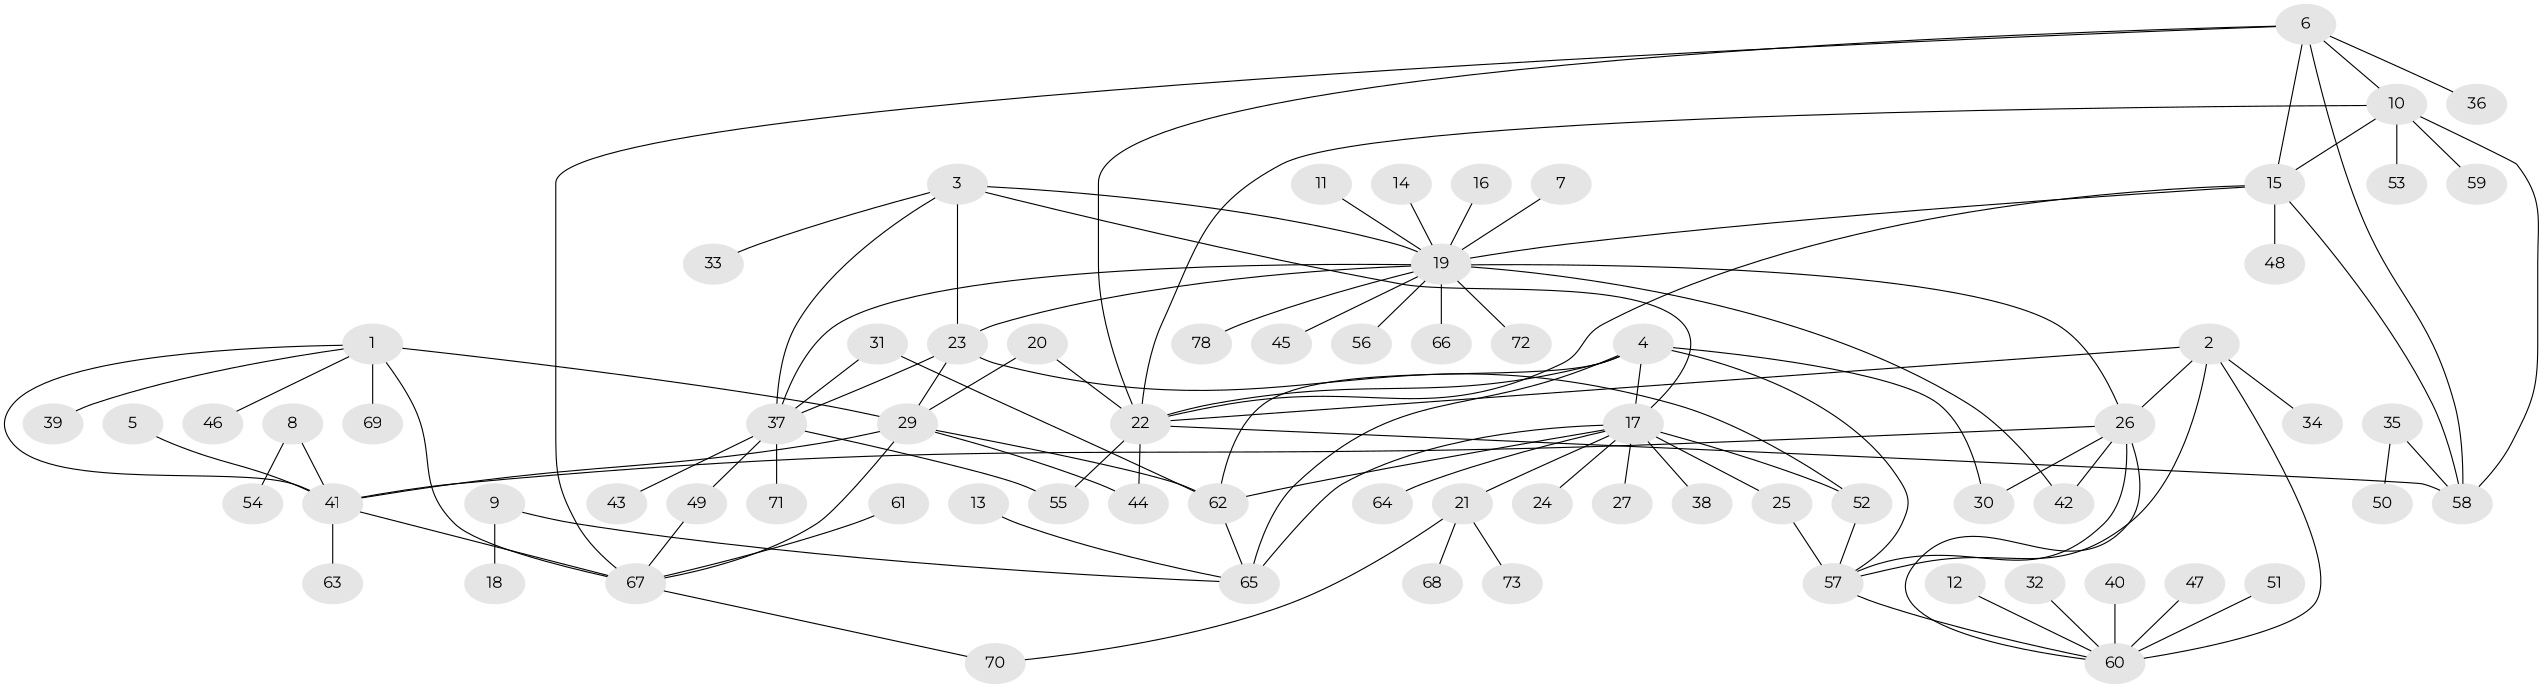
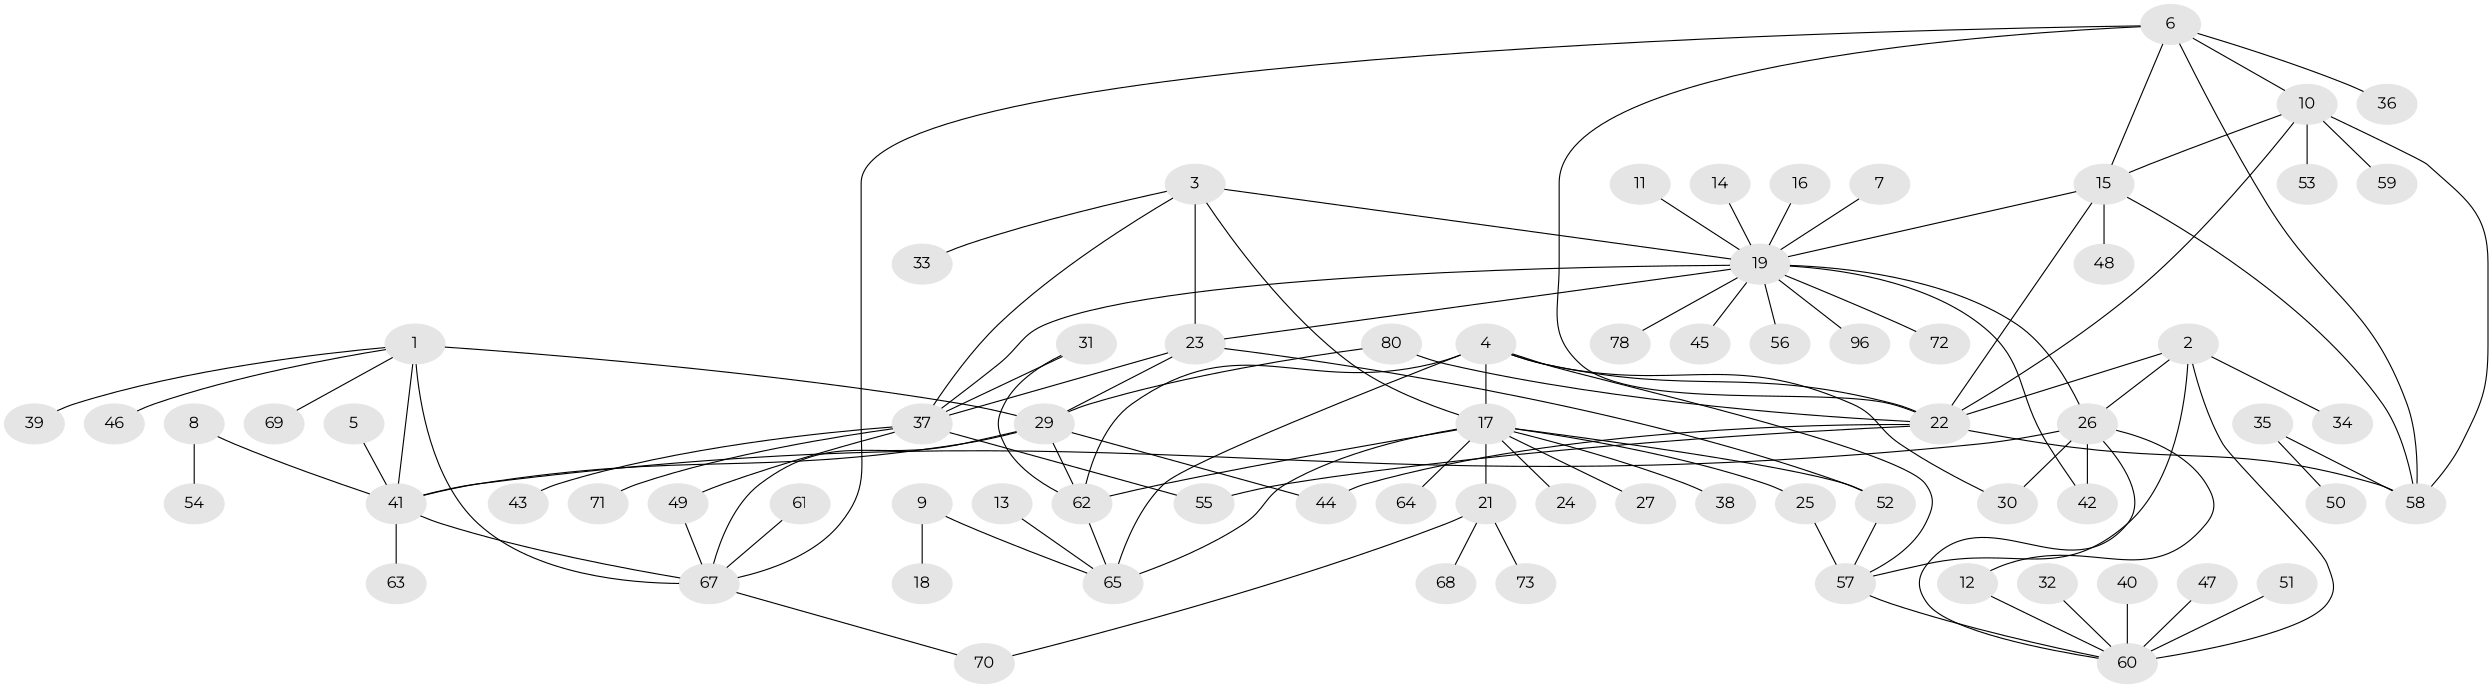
(1037, 344) -> (1392, 344)
(1441, 344) -> (1860, 344)
(2083, 540) -> (2176, 549)
